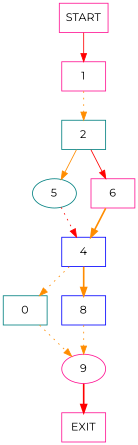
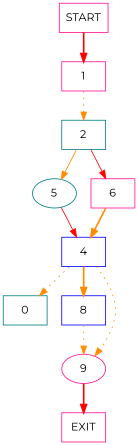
(84, 43) -> (84, 43)
(67, 219) -> (67, 219)
(53, 338) -> (116, 307)
